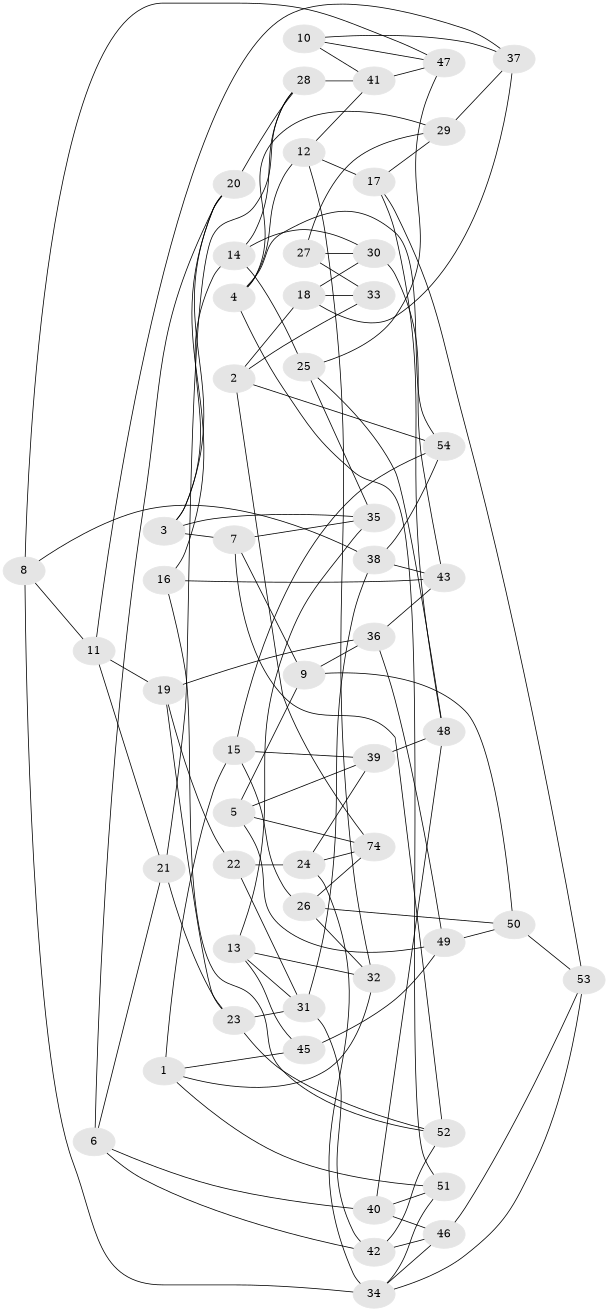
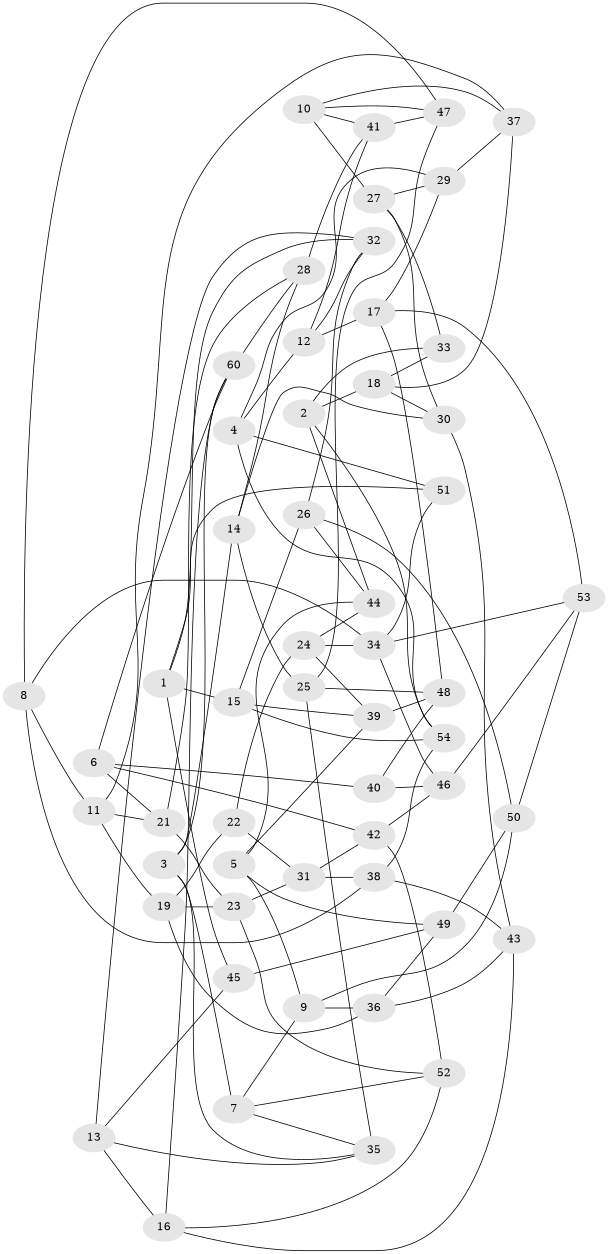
none -> (339, 154)
(234, 184) -> (234, 366)
(374, 847) -> (374, 604)
(269, 978) -> (128, 1183)
(404, 1200) -> none
